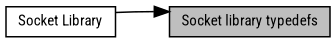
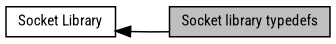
(135, 12) -> (150, 32)
